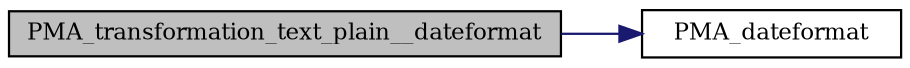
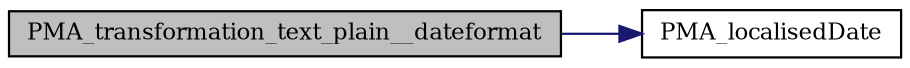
(772, 34) -> (772, 34)
